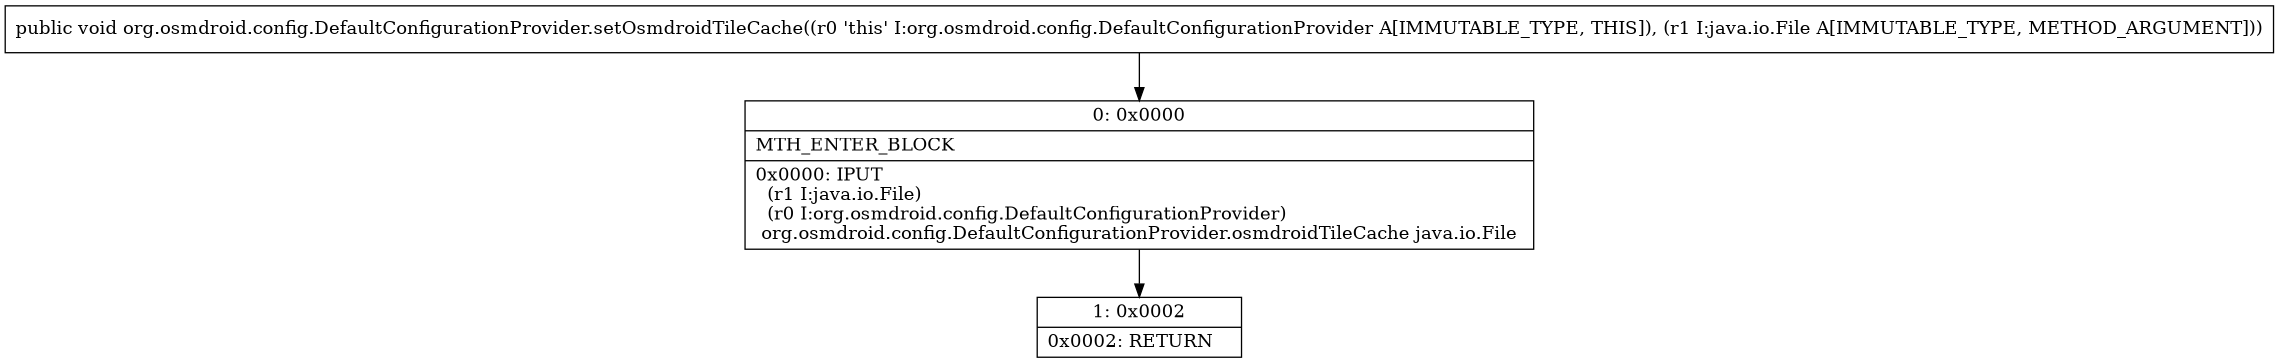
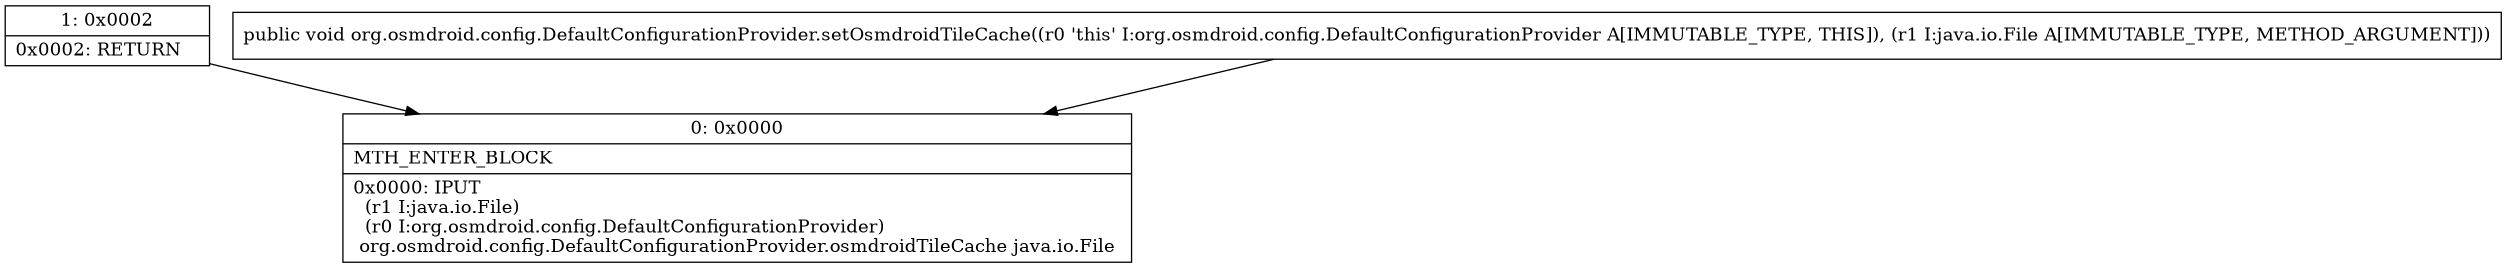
(1139, 267) -> (308, 88)
